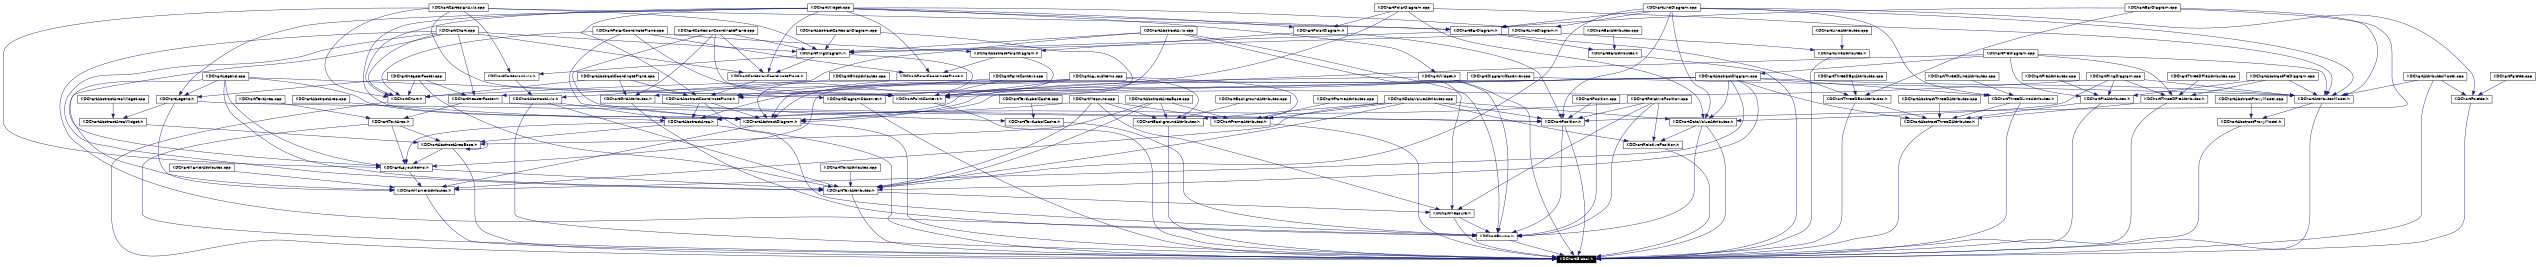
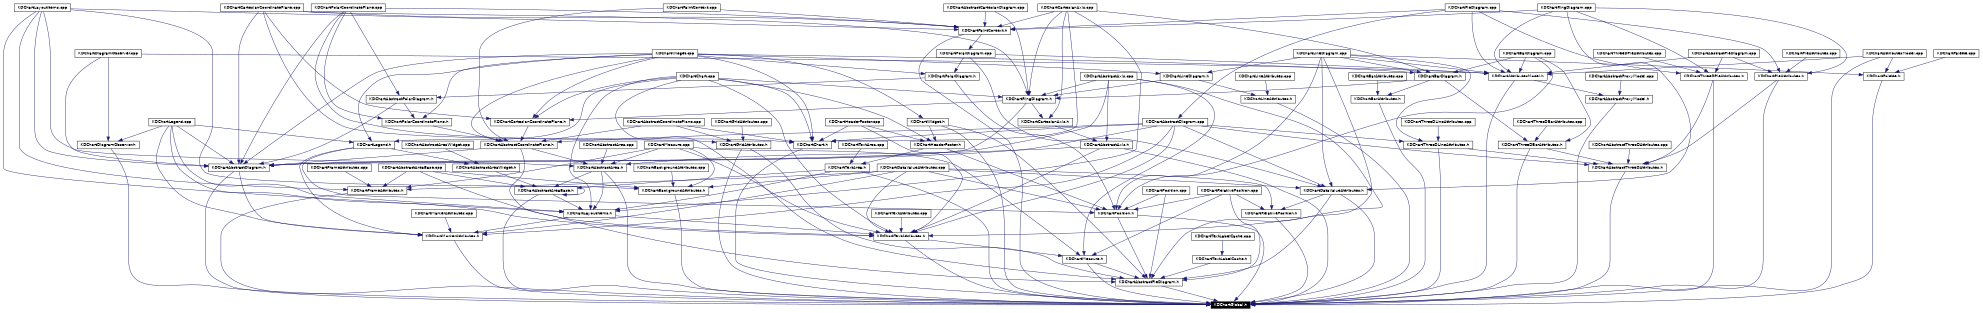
(1190, 76) -> (976, 41)
(2052, 85) -> none
(294, 88) -> (549, 135)
(1152, 112) -> none
(906, 118) -> (906, 296)
(1497, 236) -> (1149, 282)
